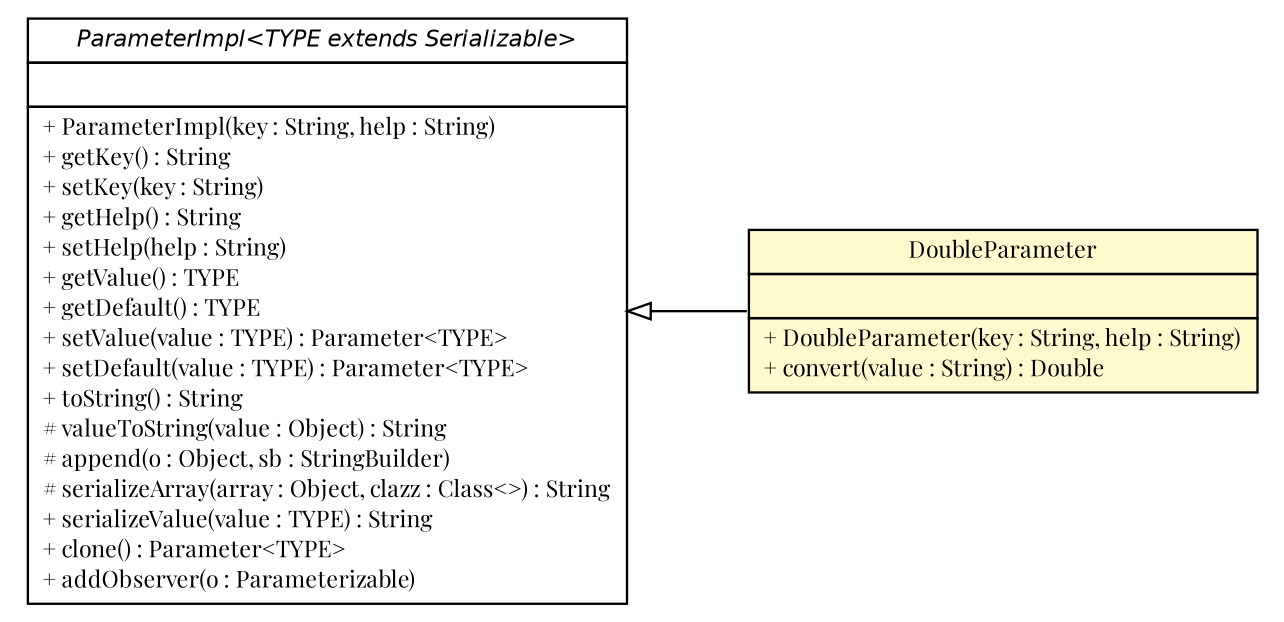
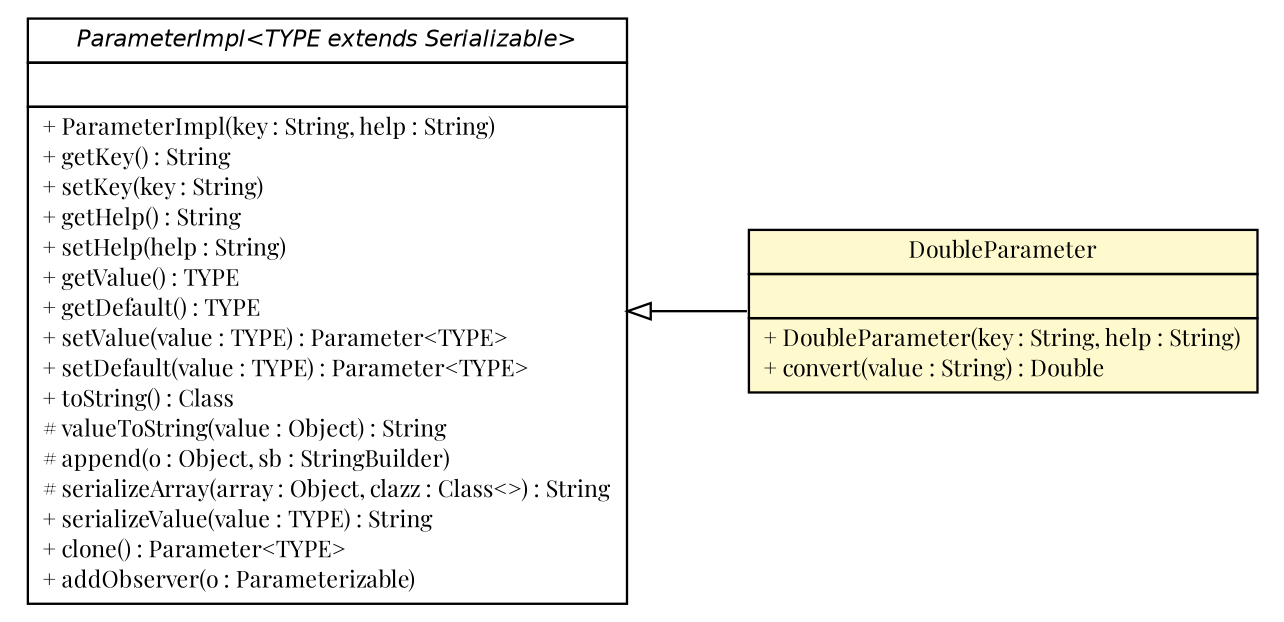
(143, 399) -> (139, 399)
